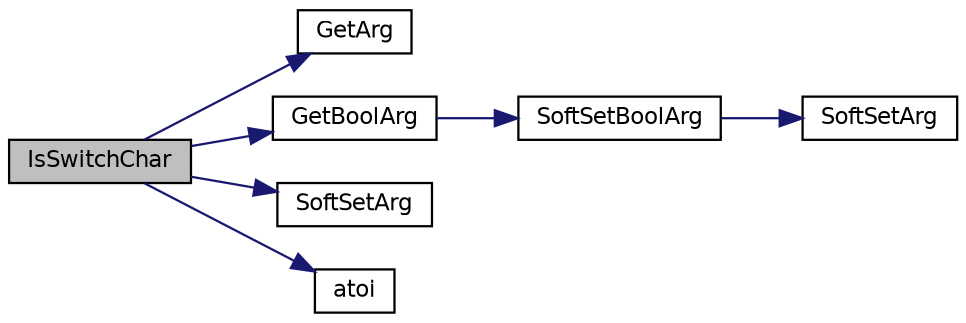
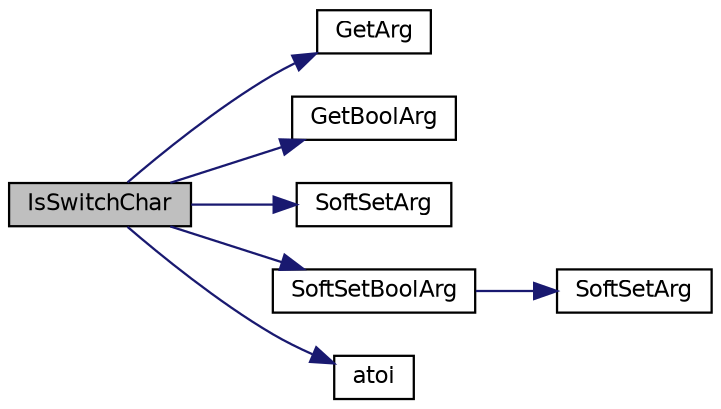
(466, 118) -> (226, 244)
